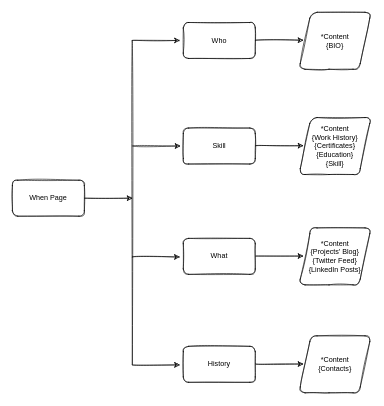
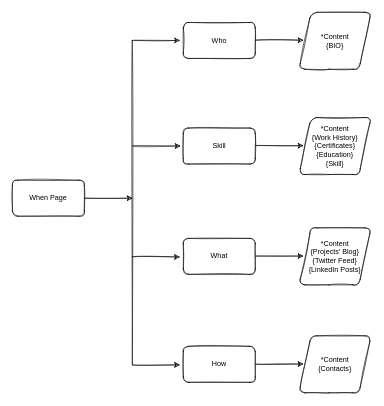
(219, 365) -> (219, 365)
